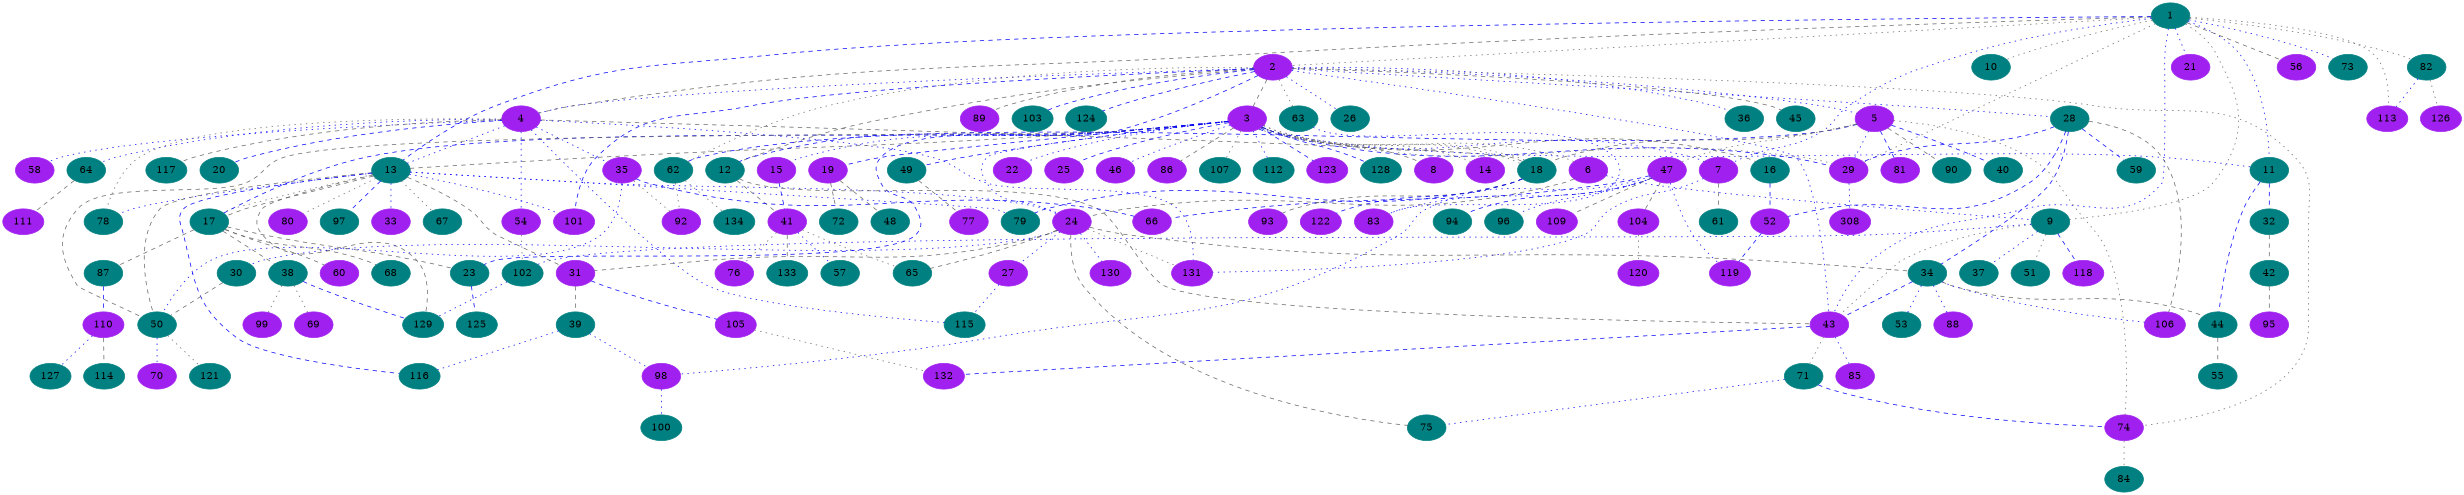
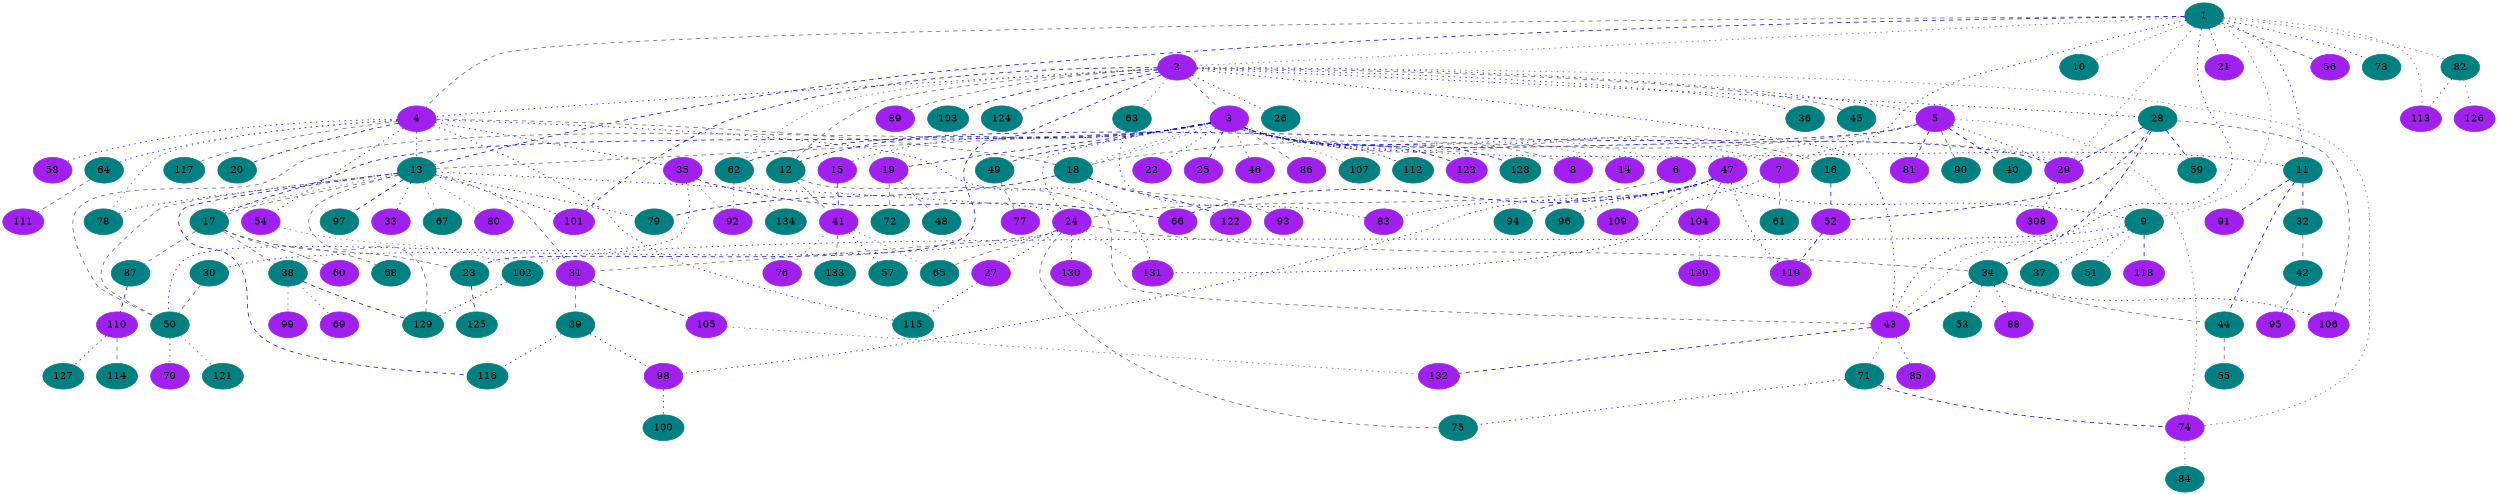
none -> (2224, 222)
